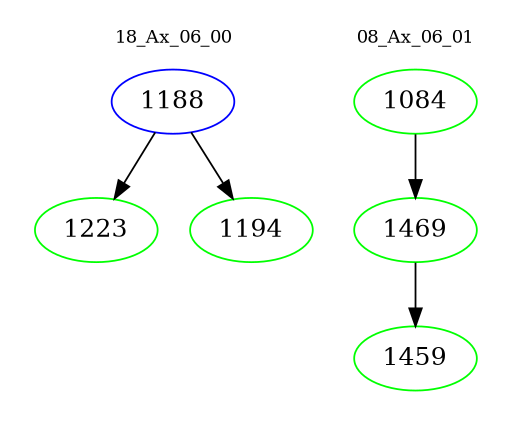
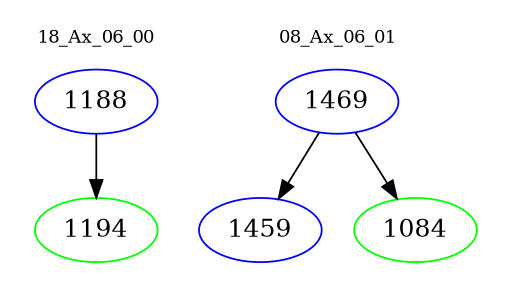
(416, 157) -> (371, 158)
(96, 230) -> none
(416, 230) -> (337, 102)
(416, 358) -> (260, 230)
